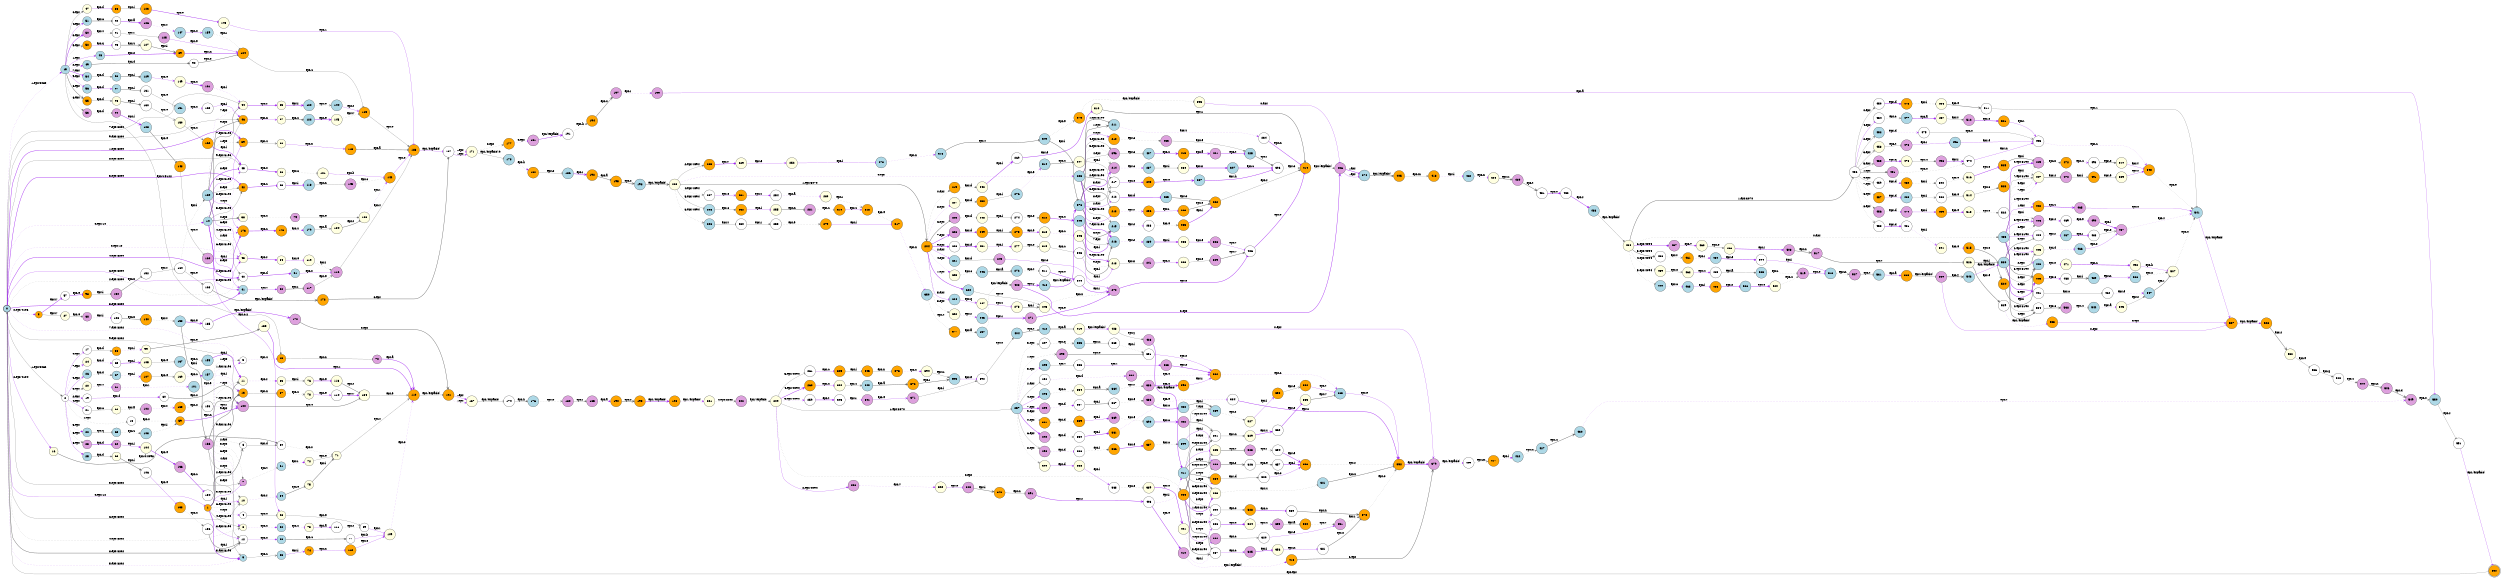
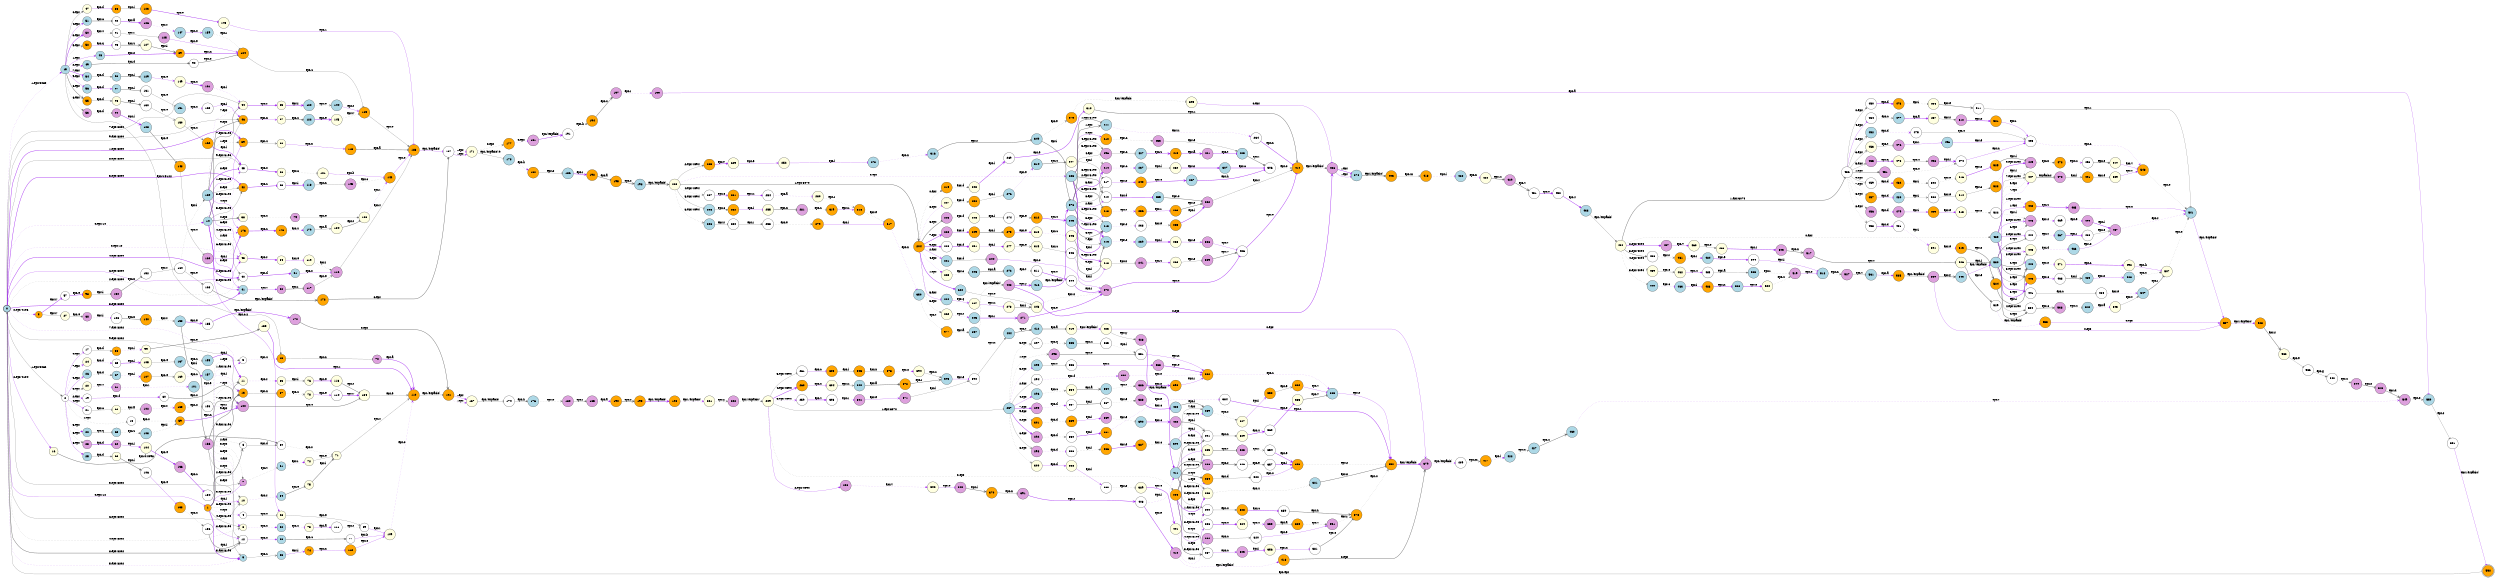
(2052, 176) -> (2045, 176)
(1215, 202) -> (1208, 202)
(725, 400) -> (721, 400)
